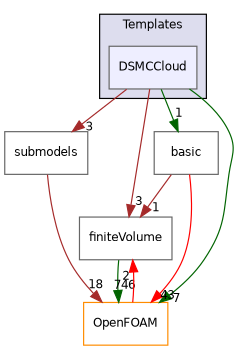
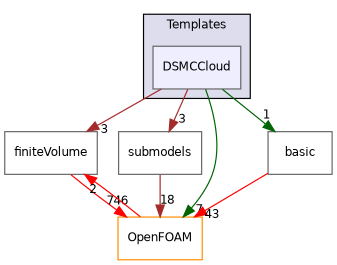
(159, 191) -> none
(118, 275) -> (94, 193)
